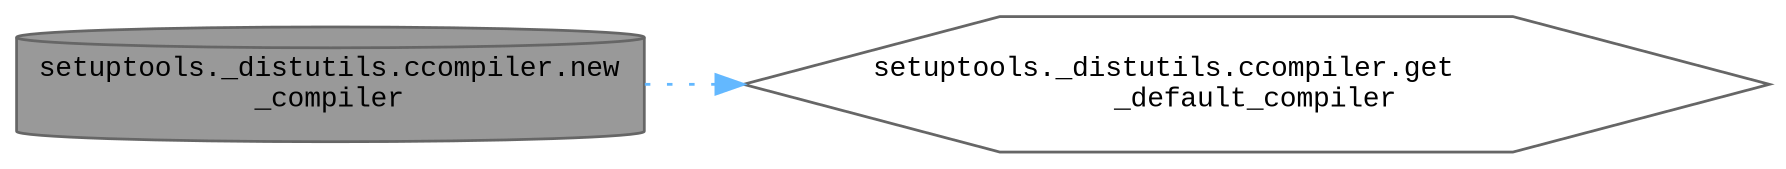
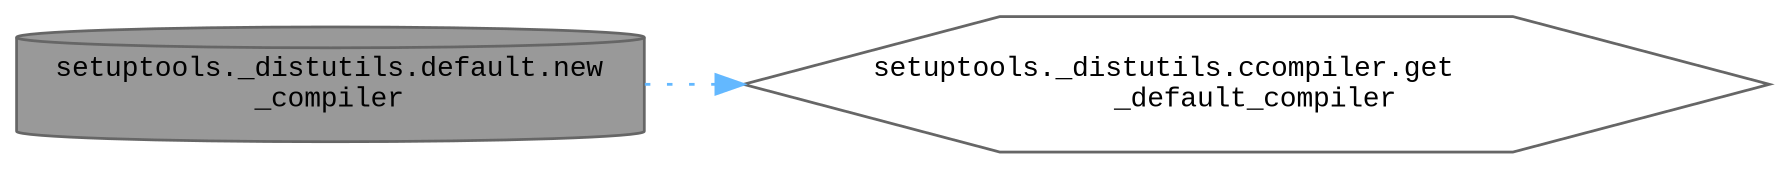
(330, 84) -> (330, 84)
